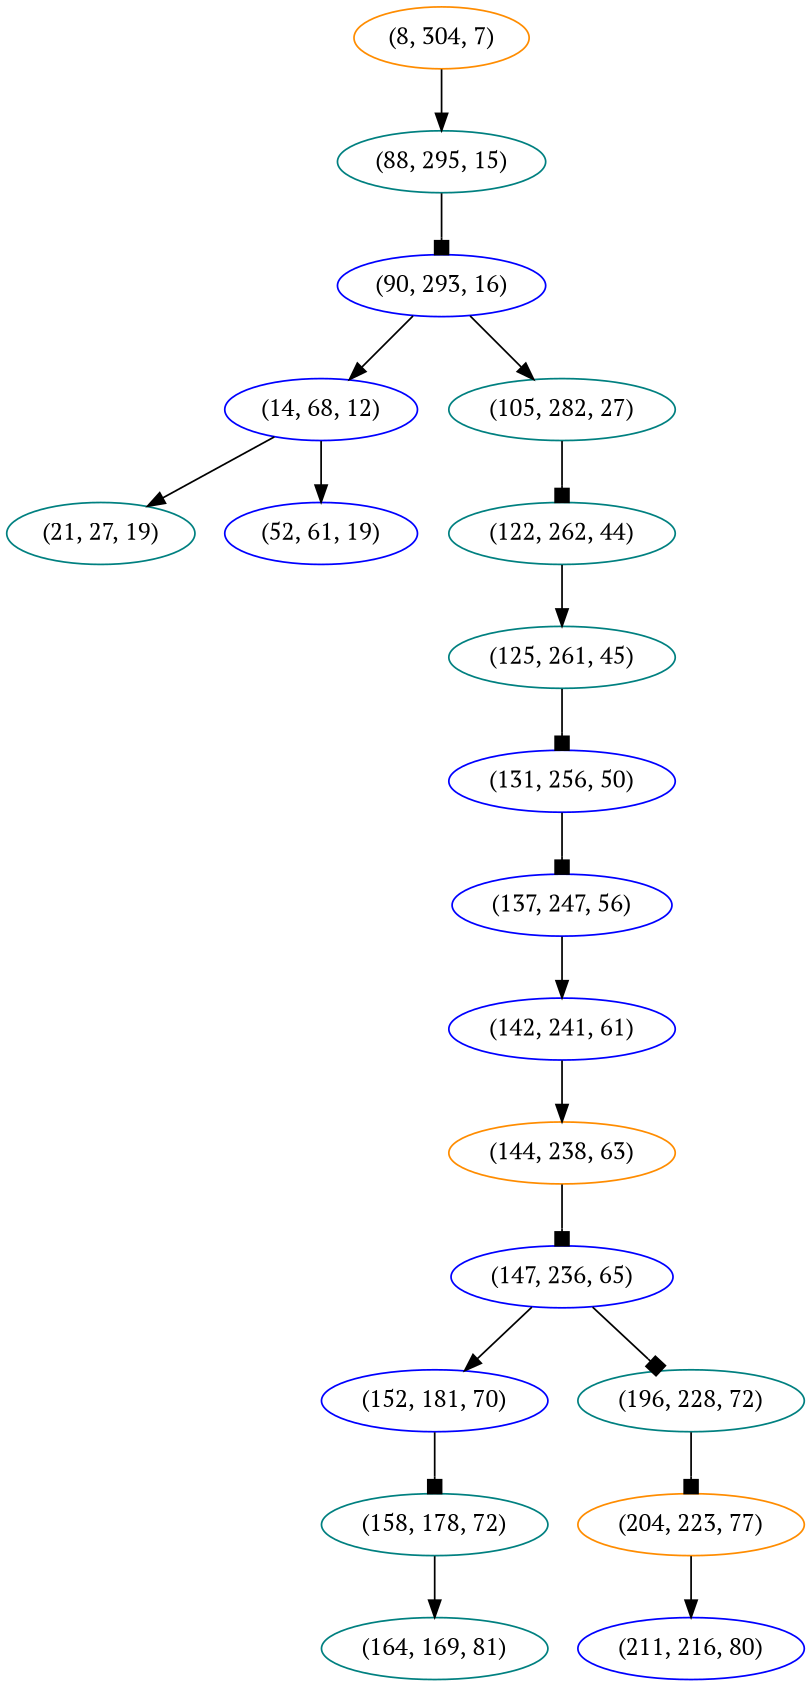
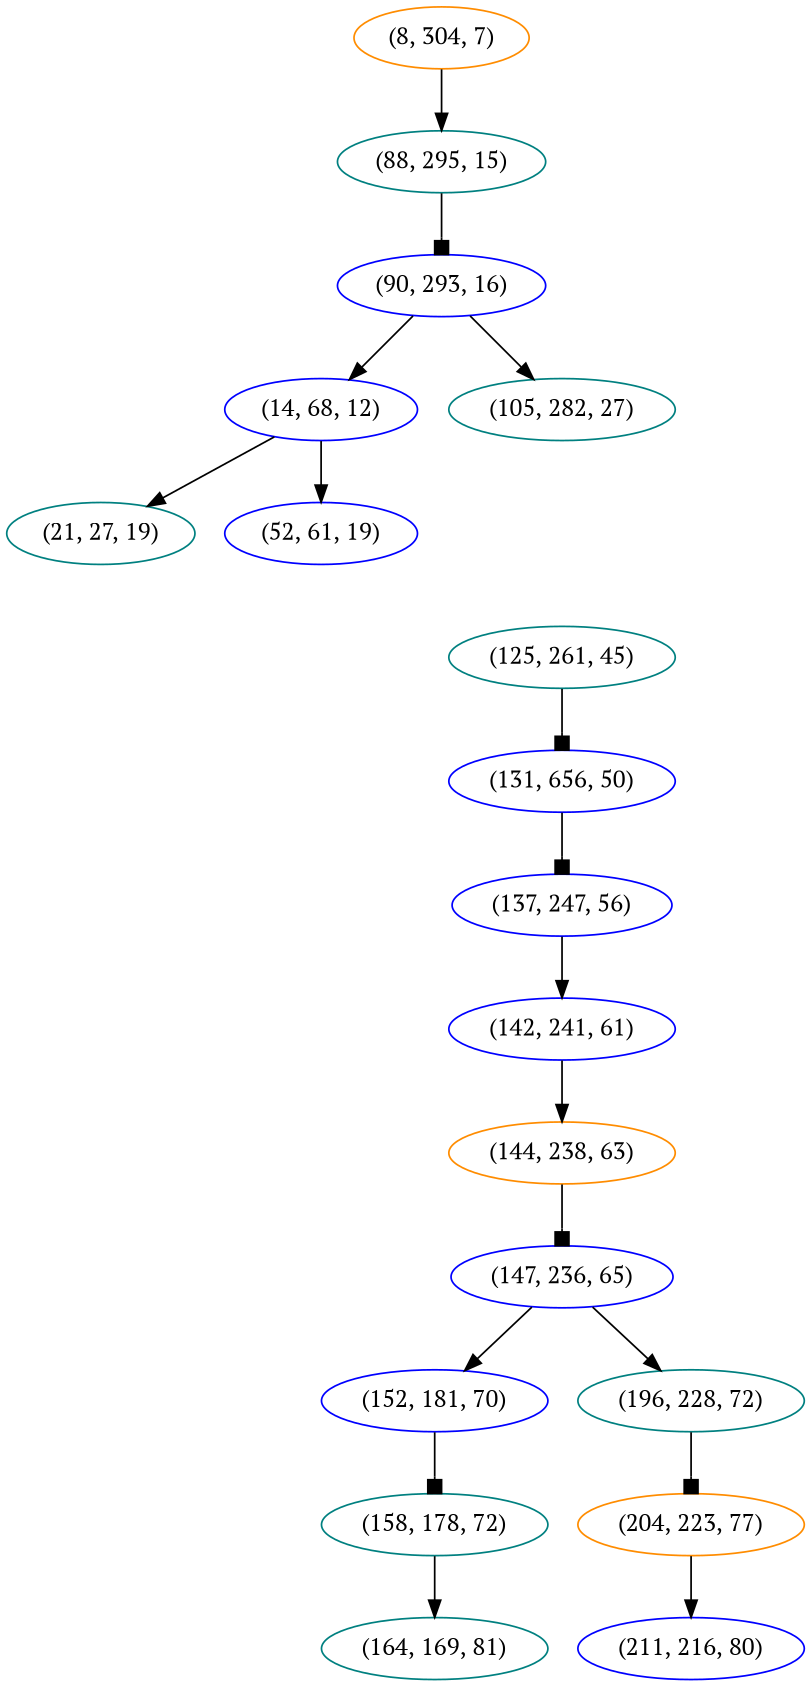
(562, 533) -> none
(562, 781) -> (562, 781)
(620, 1333) -> (620, 1333)
